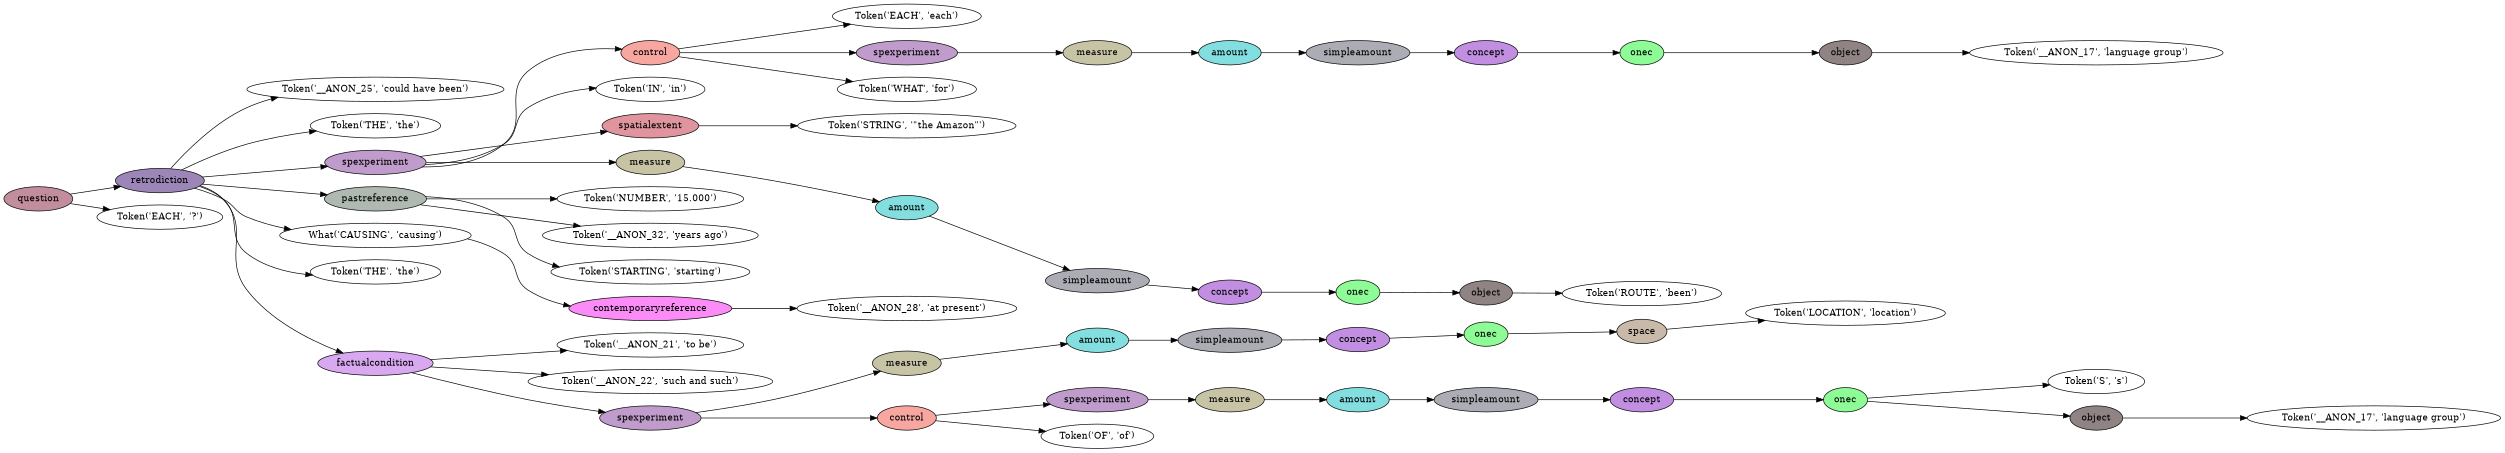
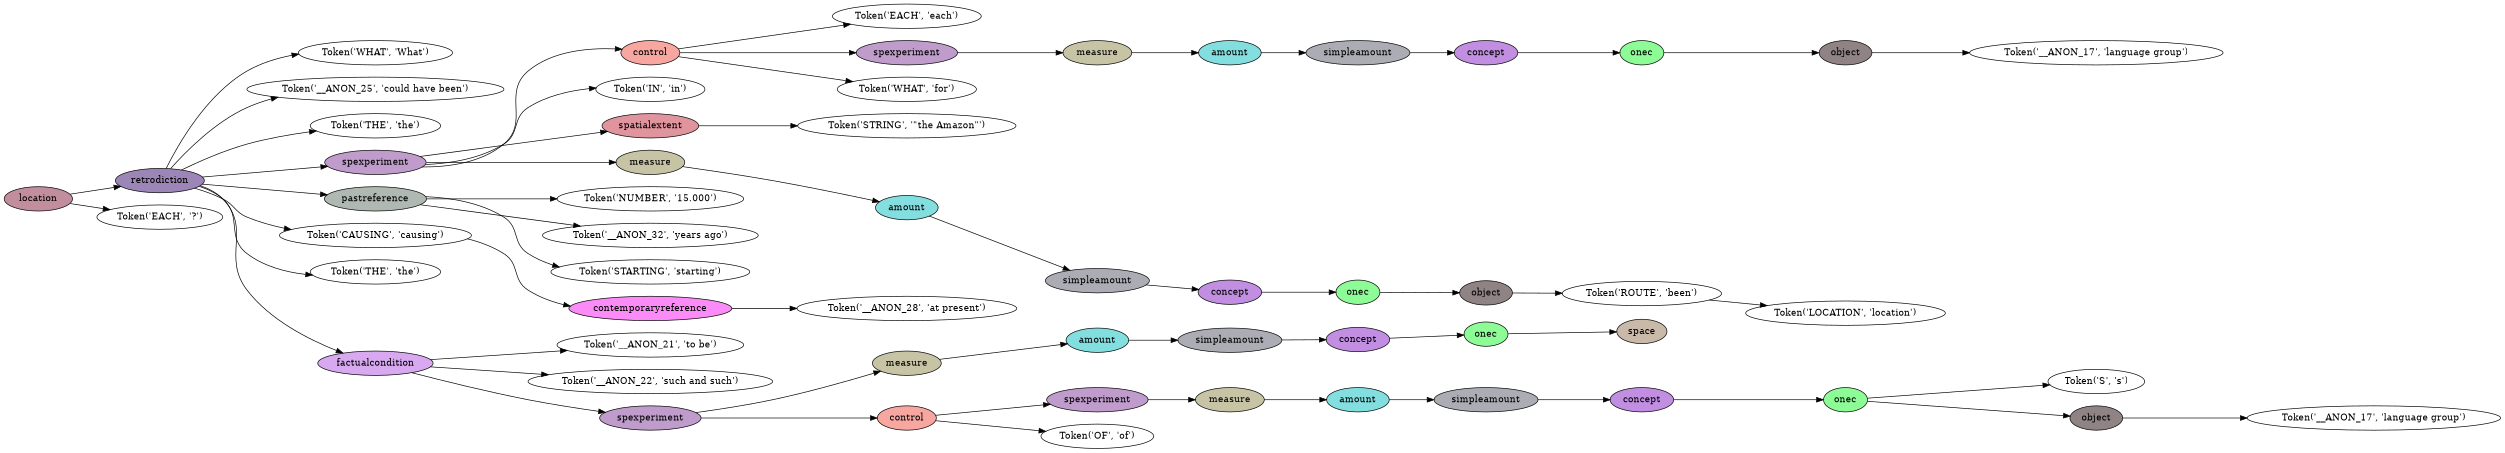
none -> (375, 53)
(38, 199) -> (38, 199)
(375, 235) -> (375, 235)
(1712, 325) -> (1735, 303)
